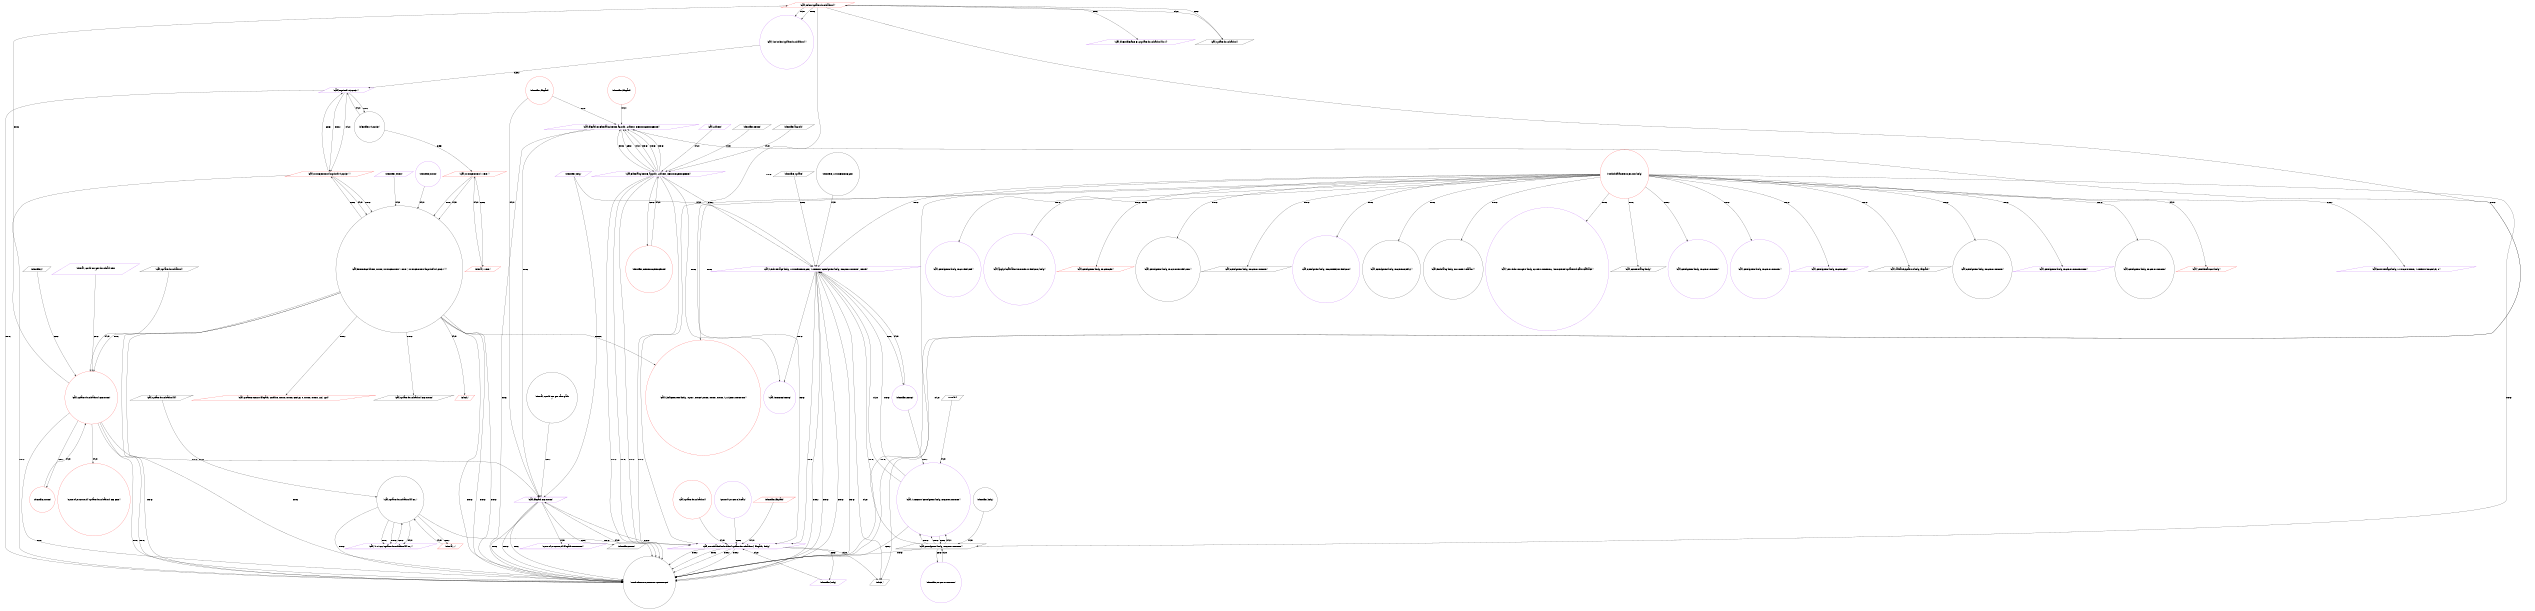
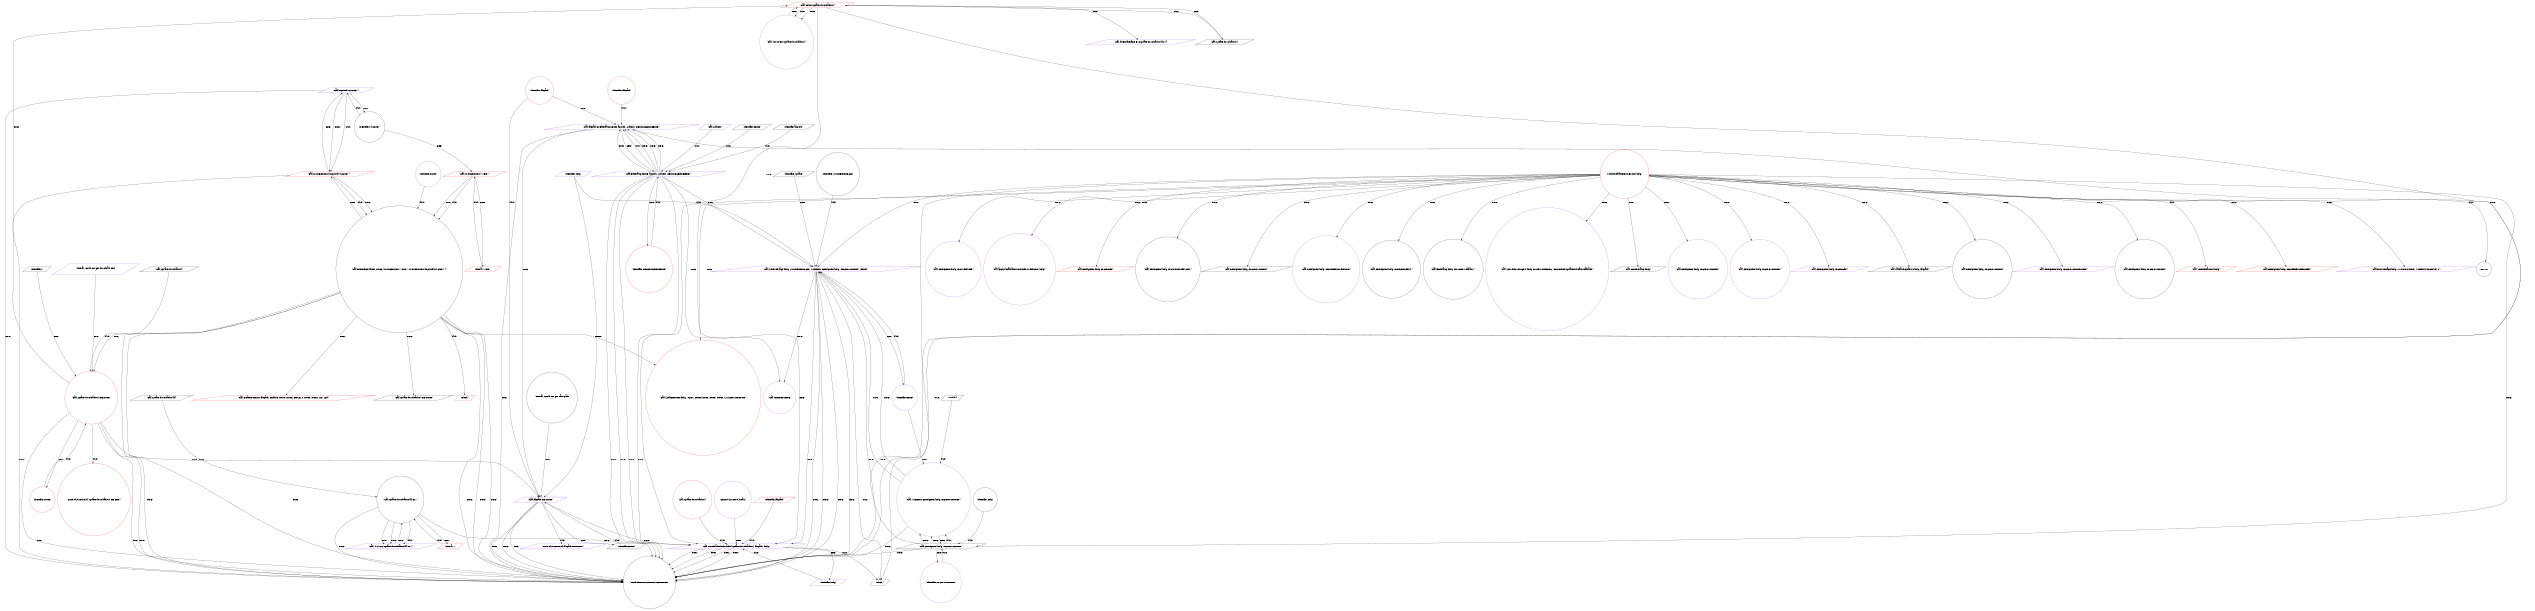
(565, 66) -> (792, 11)
(394, 174) -> none
none -> (2287, 269)
none -> (2484, 269)
(888, 546) -> (888, 546)
